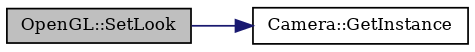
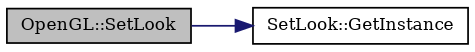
(361, 26) -> (361, 26)
